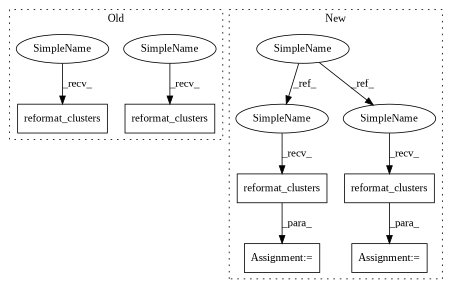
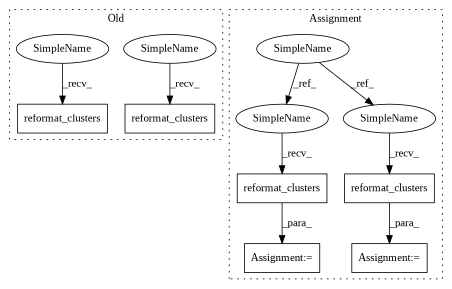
(336, 19) -> (336, 19)
